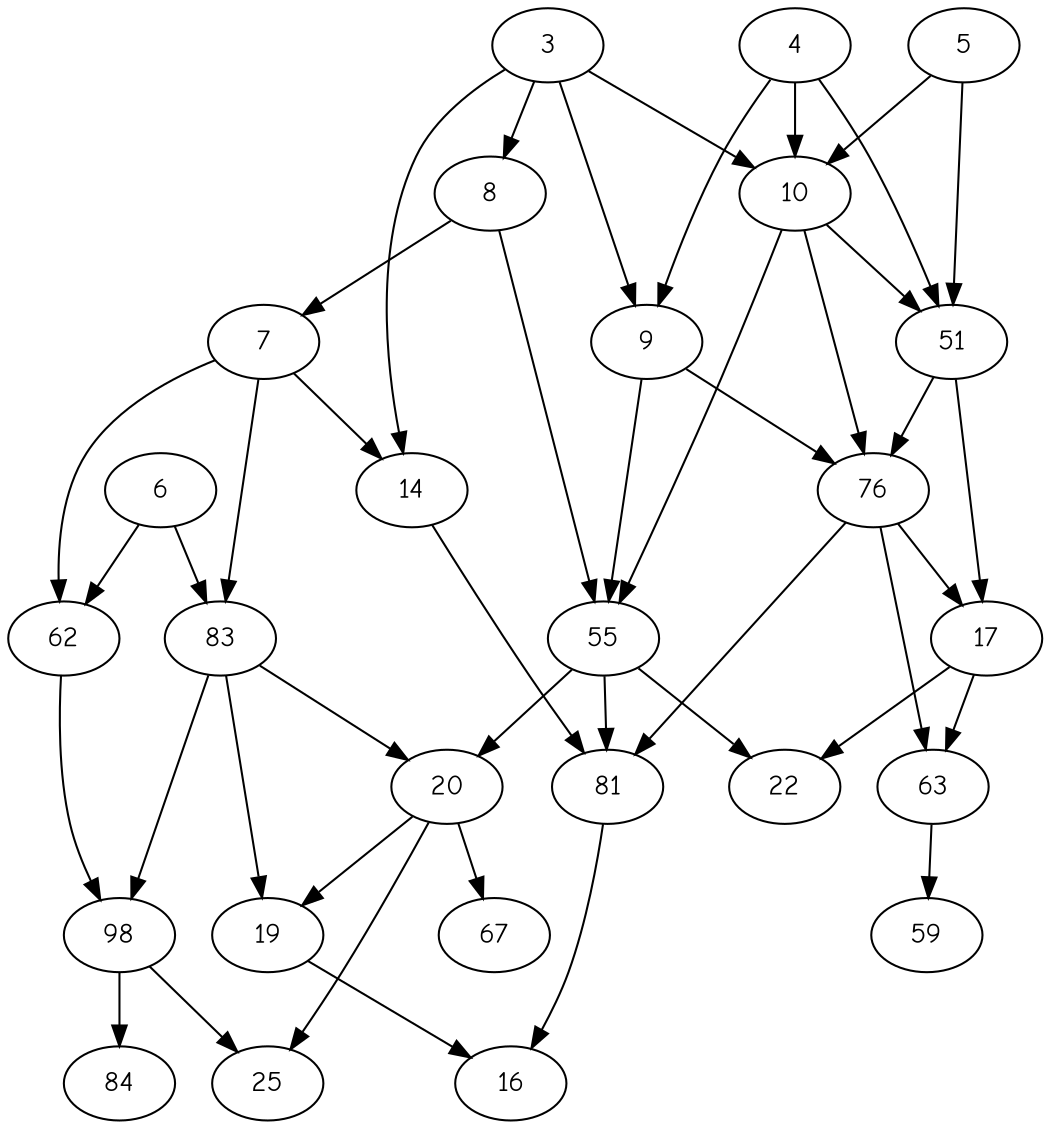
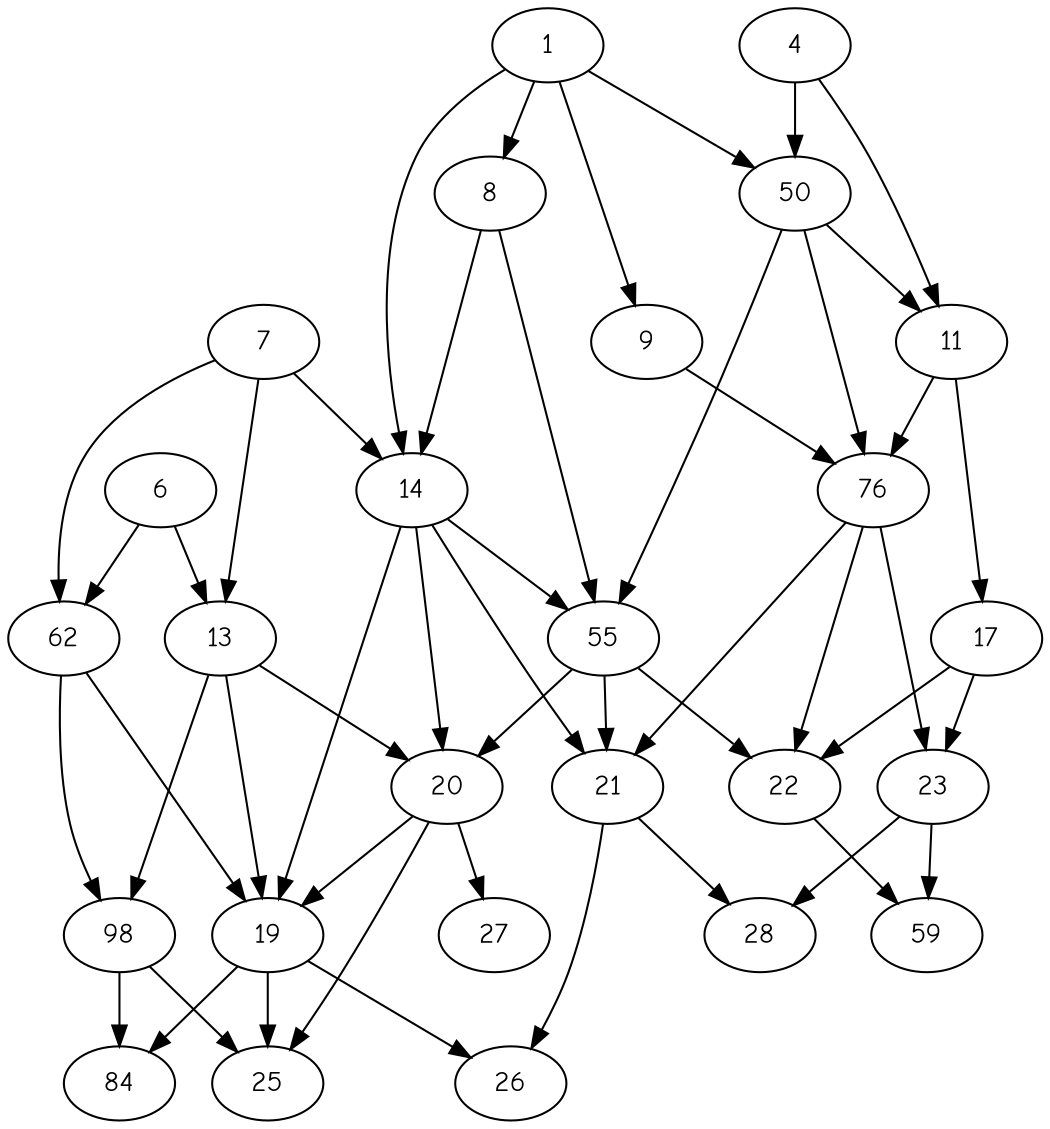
(548, 45) -> (548, 45)
(964, 45) -> none
(710, 178) -> none
(795, 194) -> (795, 194)
(376, 269) -> (454, 332)
(952, 342) -> (952, 342)
(627, 480) -> (499, 558)
(924, 556) -> (832, 628)
none -> (428, 628)
(220, 639) -> (220, 639)
none -> (343, 703)
none -> (160, 778)
(608, 787) -> (608, 787)
(933, 787) -> (933, 787)
none -> (842, 847)
(494, 935) -> (494, 935)
none -> (760, 935)
none -> (268, 999)
none -> (203, 1000)
(511, 1083) -> (511, 1083)
